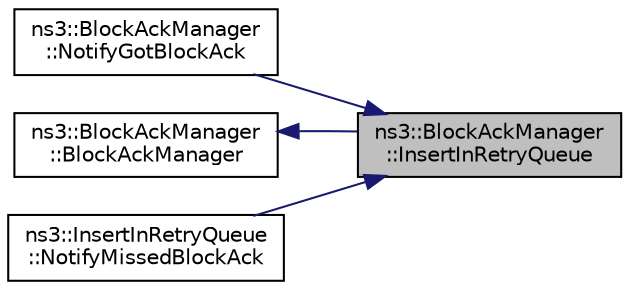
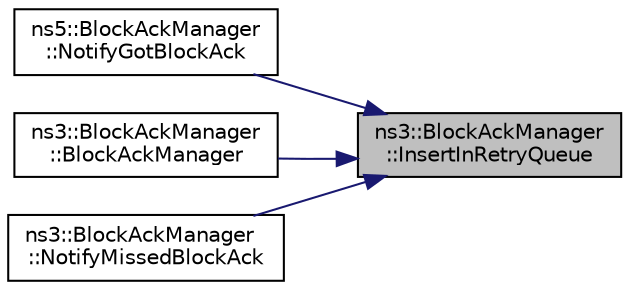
(146, 42) -> (146, 42)
(328, 131) -> (307, 159)
(146, 248) -> (146, 248)
